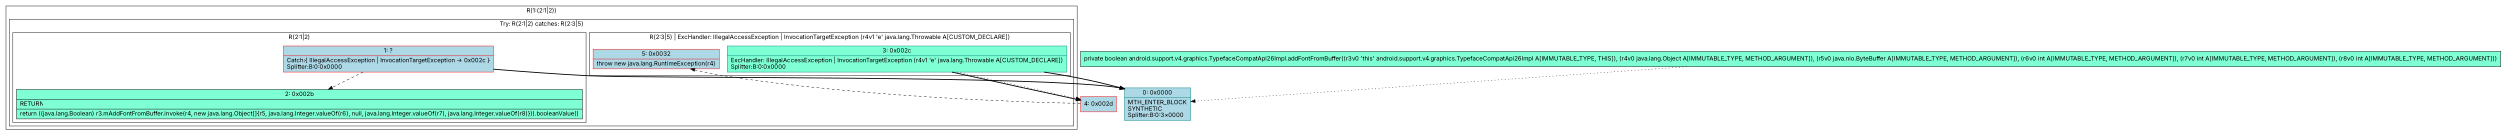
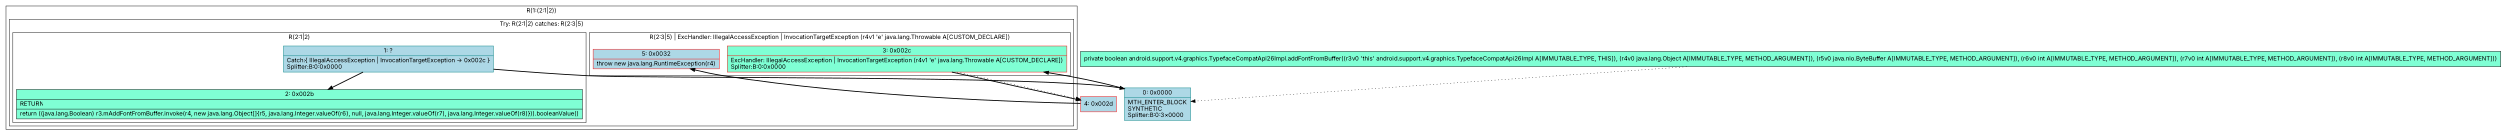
(388, 59) -> (388, 59)
(897, 59) -> (897, 59)
(1082, 79) -> (1087, 80)
(348, 80) -> (348, 80)
(887, 94) -> (887, 94)
